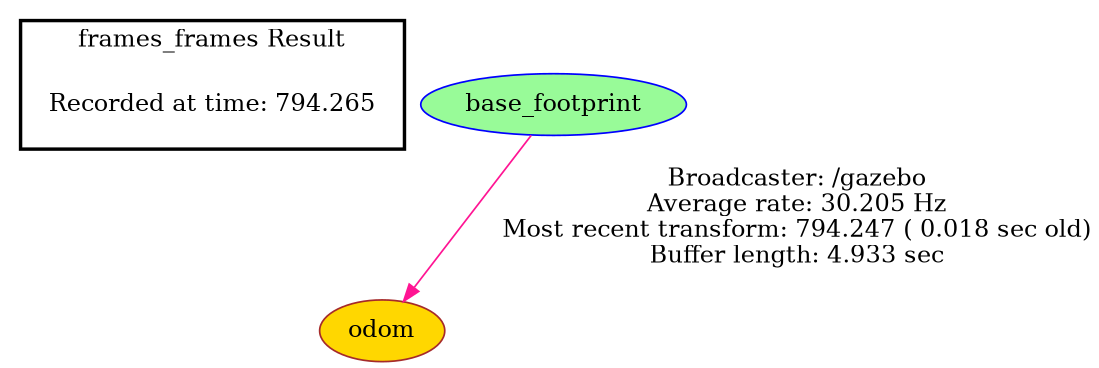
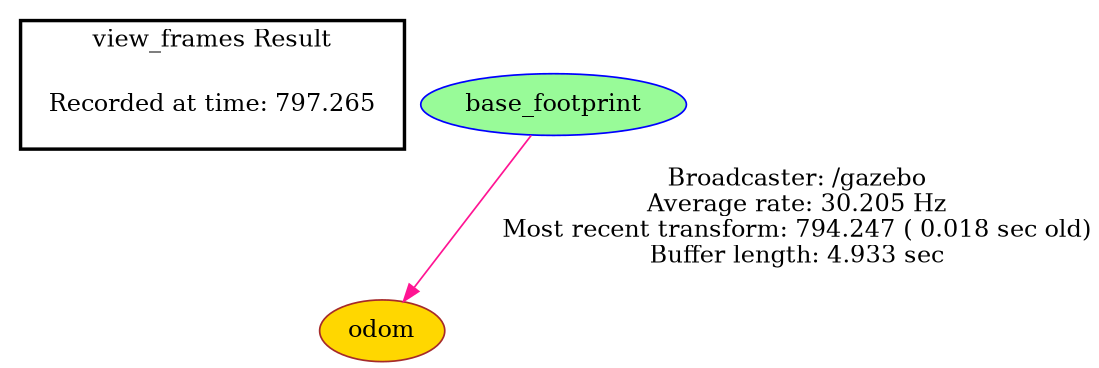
(213, 40) -> (213, 40)
(213, 105) -> (213, 105)
